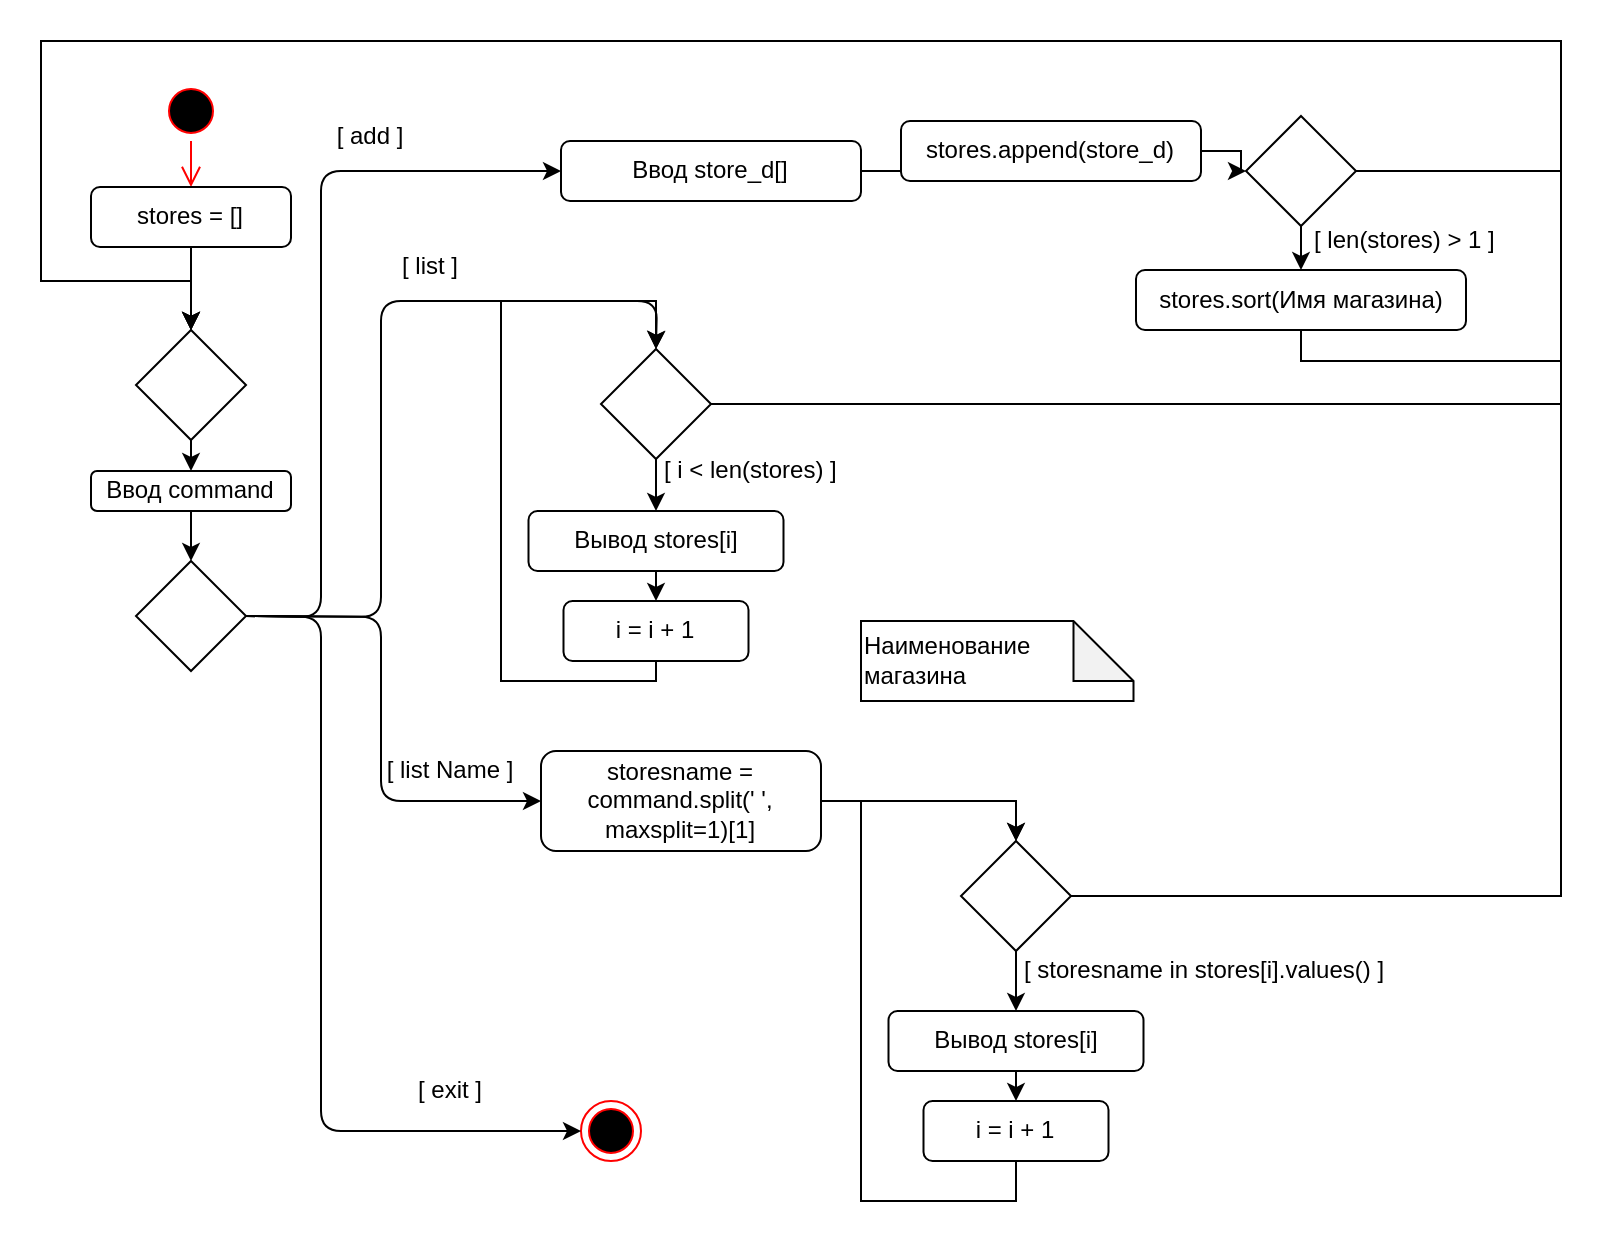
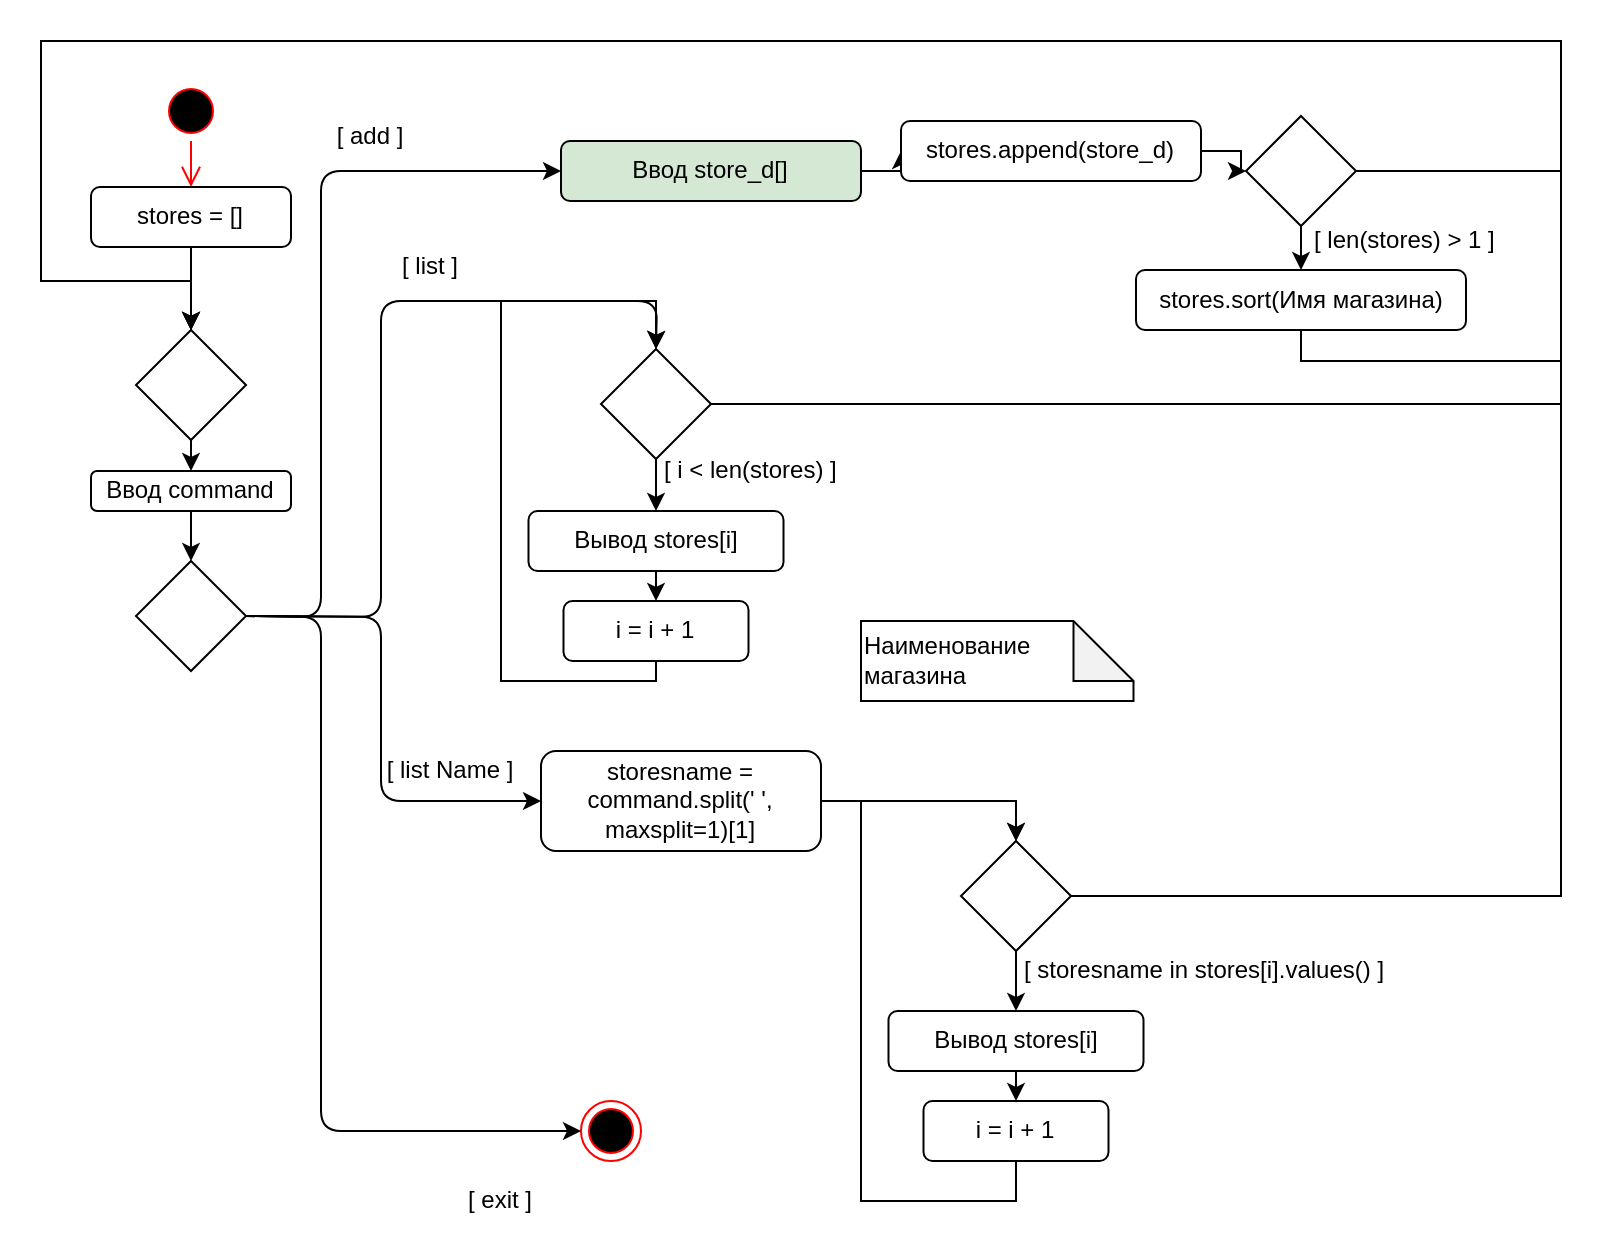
(901, 160) -> (901, 166)
(711, 171) -> (711, 171)
(451, 1091) -> (501, 1201)
